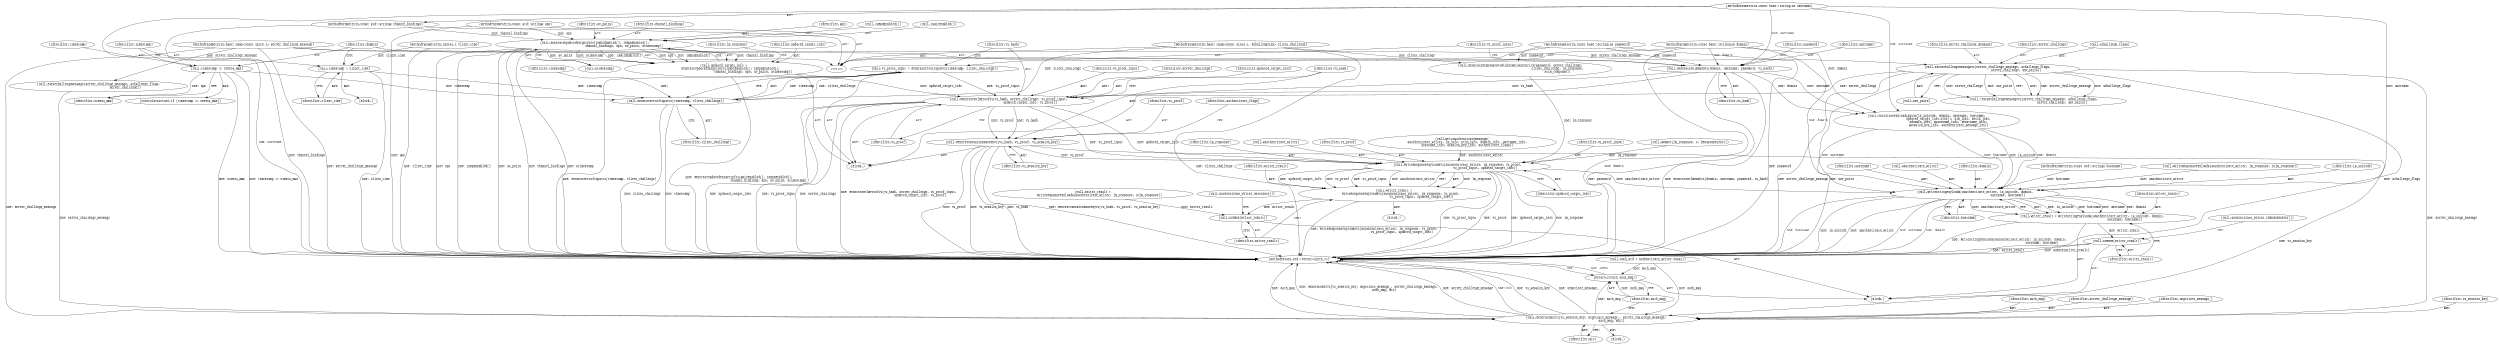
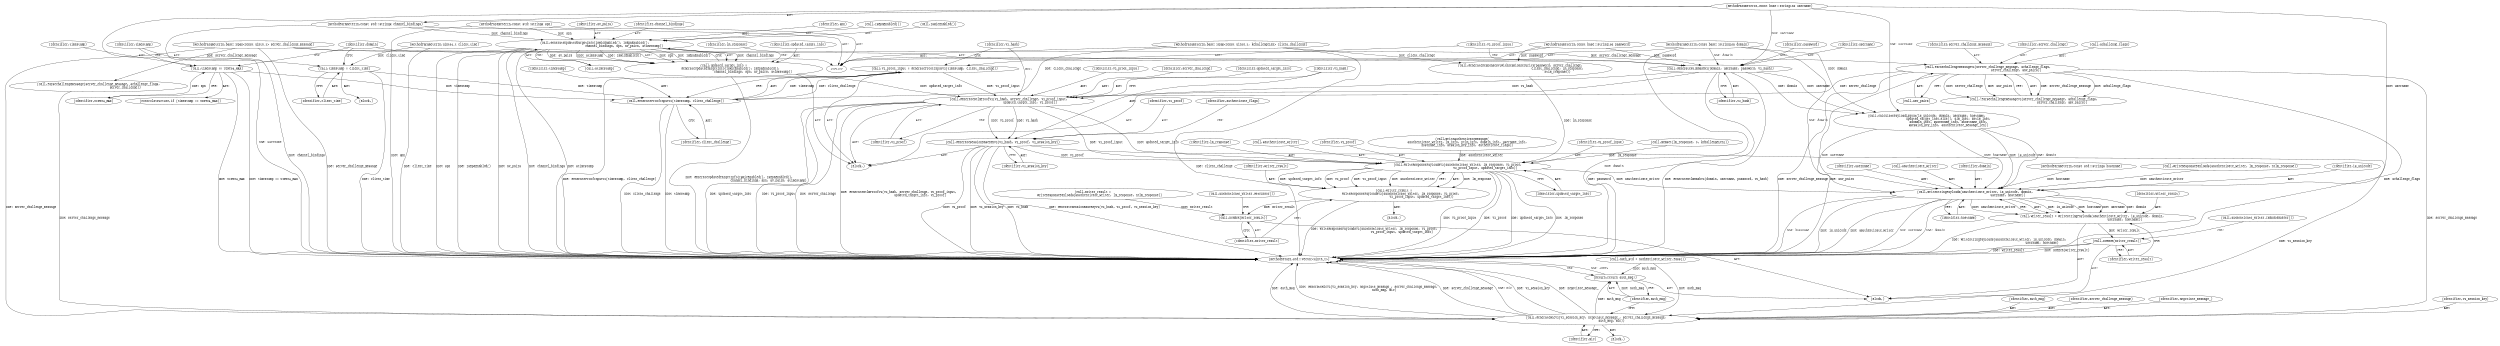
(1690, 142) -> (1690, 142)
(1721, 226) -> none
